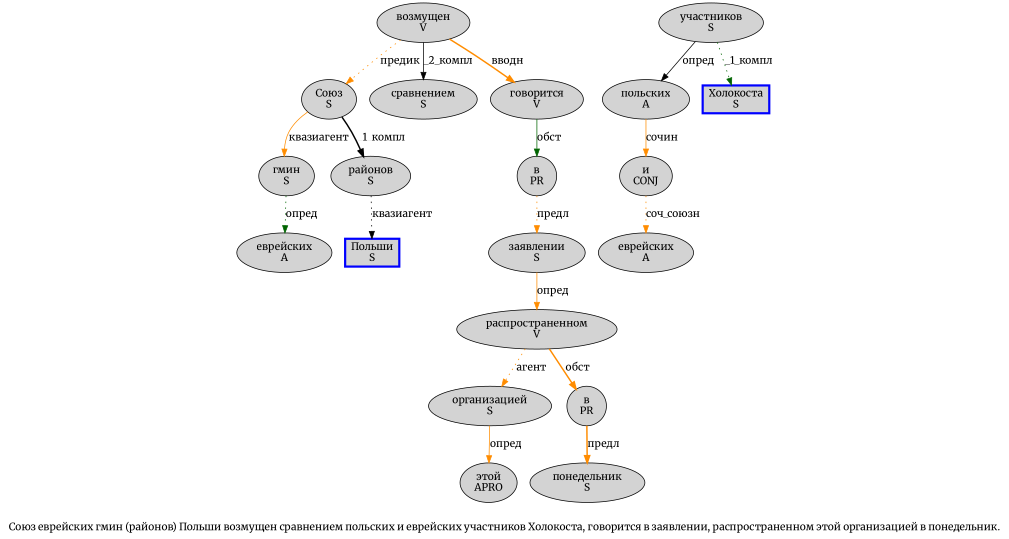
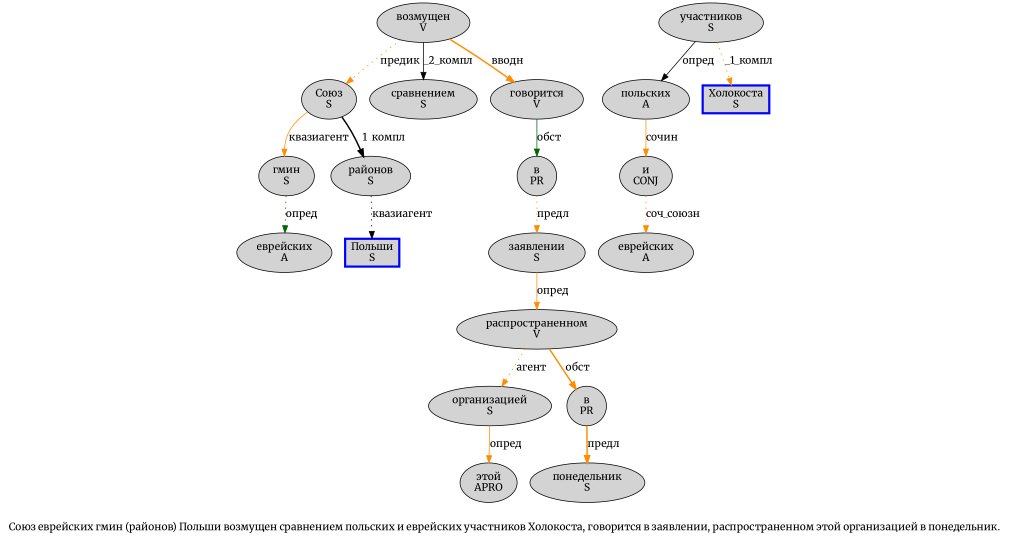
(723, 60) -> (723, 60)
